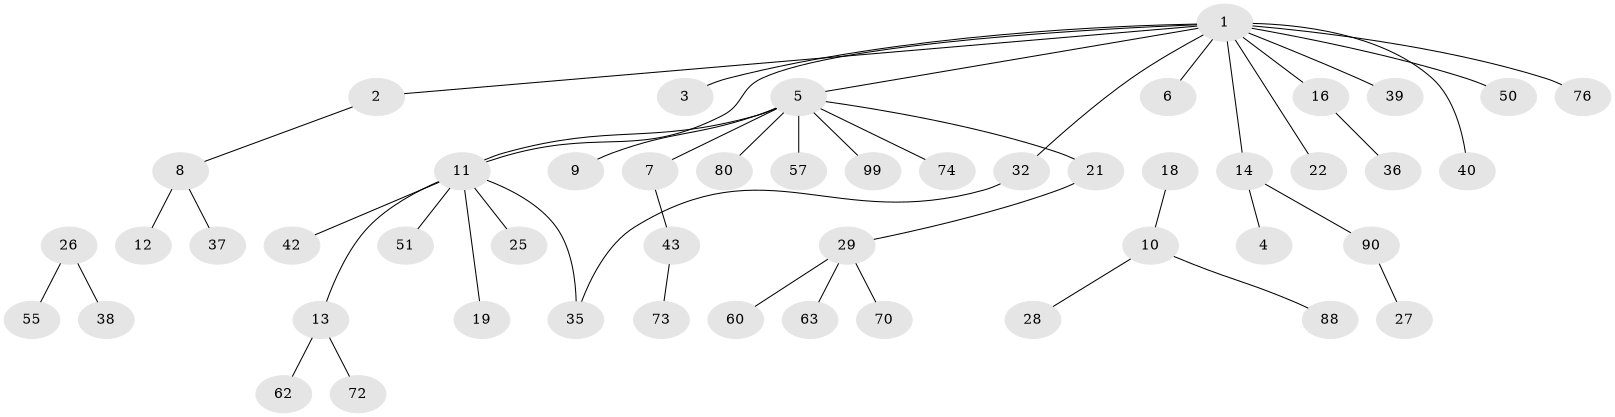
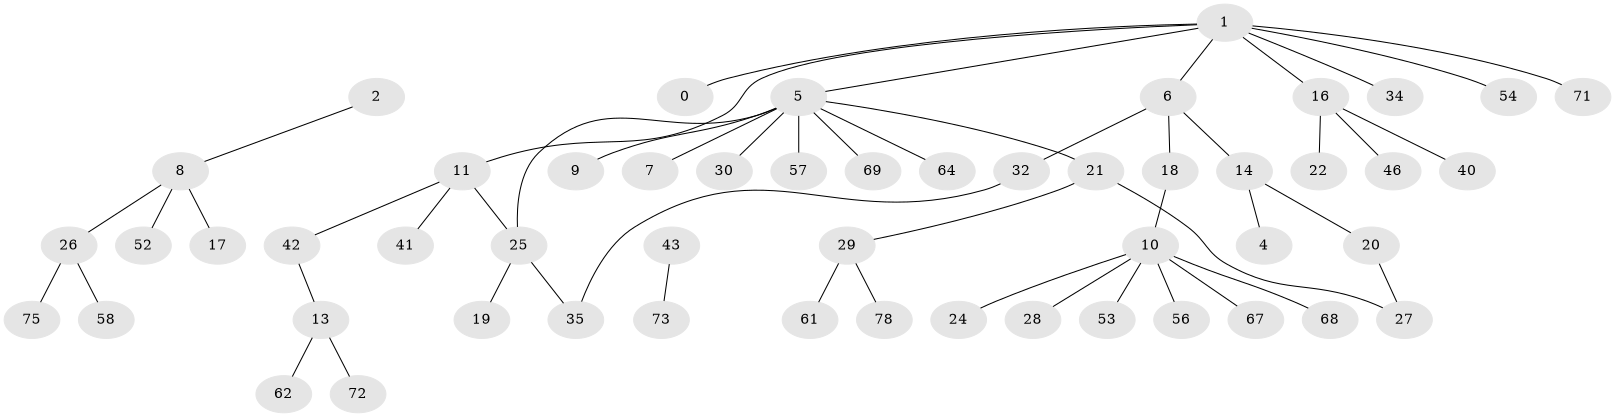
(1386, 50) -> (1394, 134)
(761, 63) -> none
(1116, 89) -> (1095, 134)
(685, 97) -> (685, 97)
(1235, 97) -> (1206, 134)
(1272, 97) -> (1320, 134)
(1395, 97) -> (1395, 97)
(1509, 97) -> (1509, 97)
(1583, 97) -> (1583, 97)
(631, 134) -> (614, 118)
none -> (1169, 134)
(724, 171) -> (724, 171)
(873, 171) -> (873, 171)
(947, 171) -> (947, 171)
(1393, 171) -> (1393, 171)
(660, 207) -> none
none -> (125, 209)
(554, 224) -> (547, 283)
(368, 228) -> (307, 283)
(143, 246) -> (143, 246)
(218, 246) -> (218, 246)
(406, 246) -> (406, 246)
(472, 246) -> (500, 283)
(1371, 246) -> (1371, 246)
none -> (1239, 270)
(32, 320) -> (32, 320)
(106, 320) -> (106, 320)
(736, 320) -> none
(810, 320) -> (810, 320)
(884, 320) -> (884, 320)
none -> (959, 320)
none -> (1107, 320)
none -> (1182, 320)
none -> (1256, 320)
(1330, 320) -> (1330, 320)
